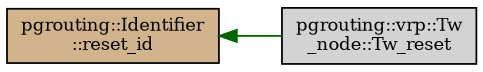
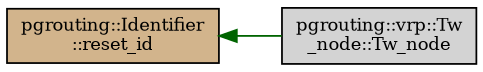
(379, 36) -> (379, 36)
